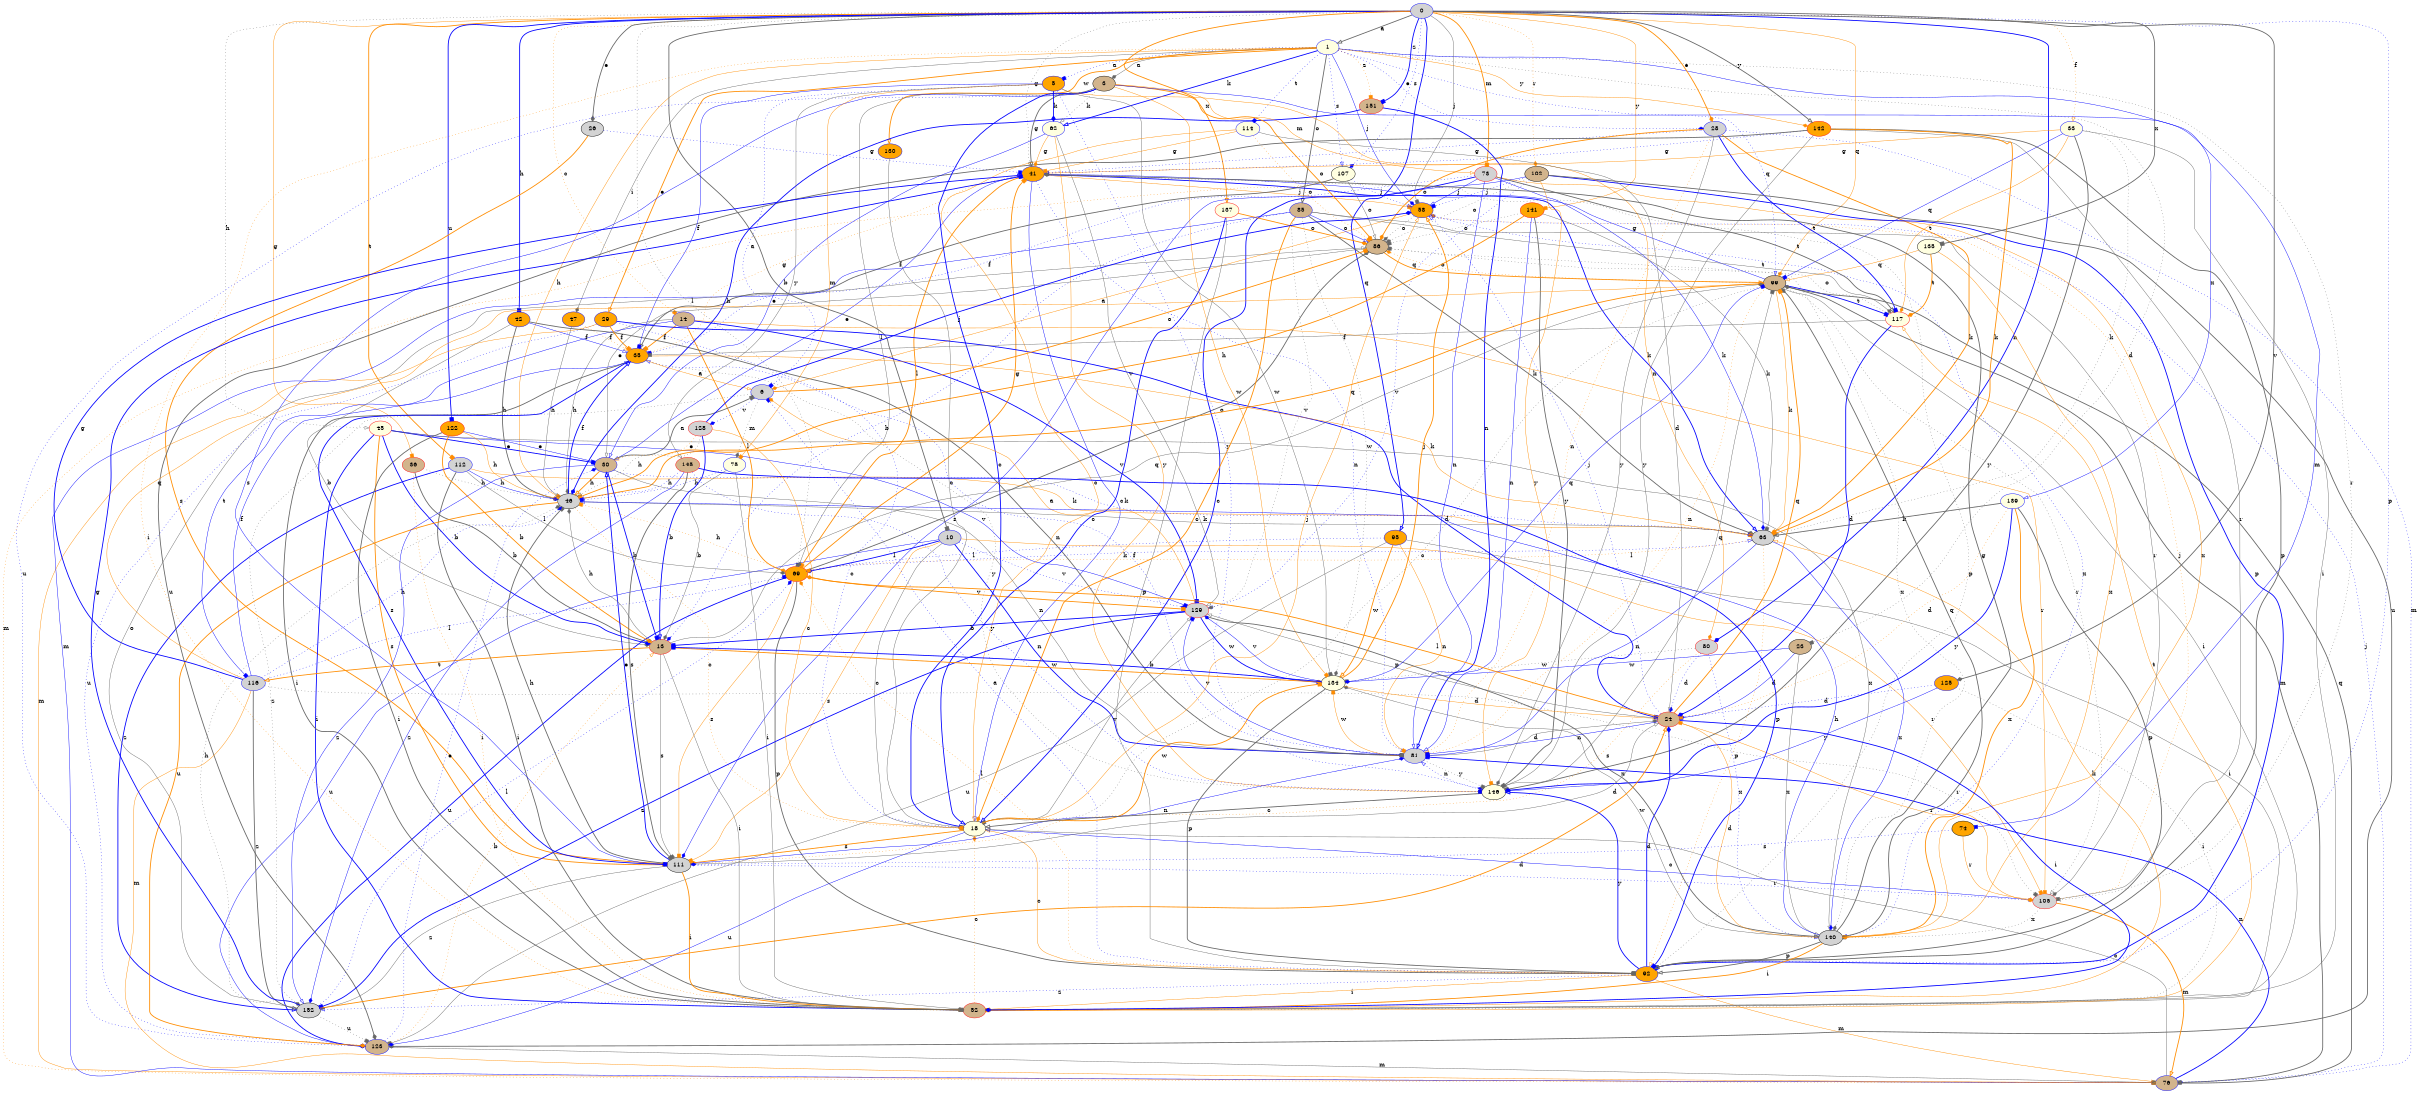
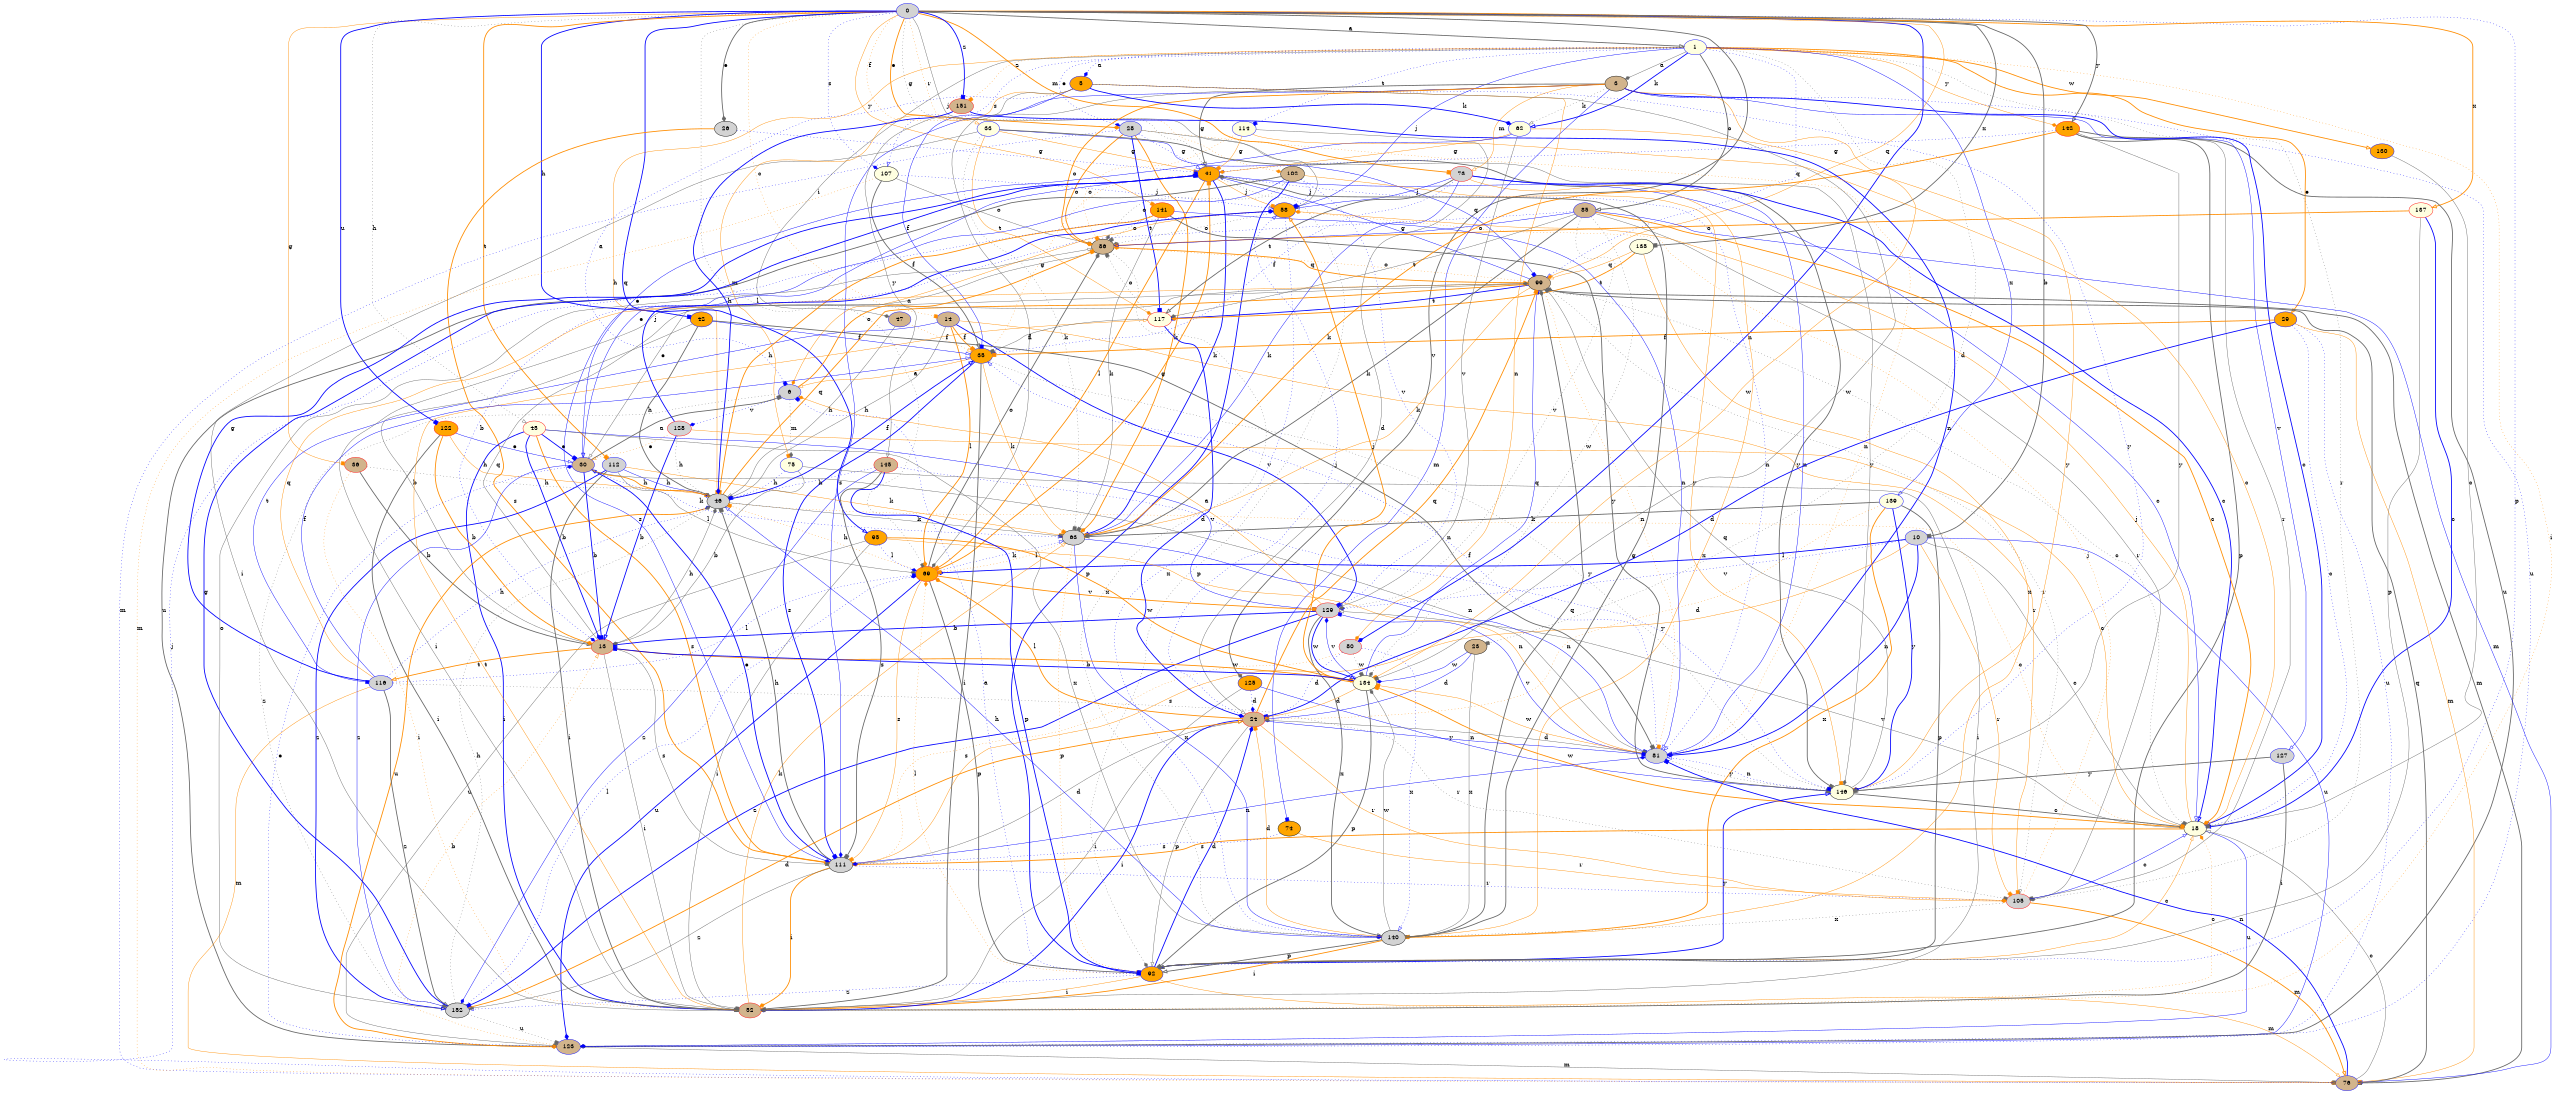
(1190, 52) -> (1383, 50)
(574, 319) -> (900, 319)
(1443, 680) -> (1179, 836)
none -> (2282, 756)
(2175, 984) -> (1032, 909)
